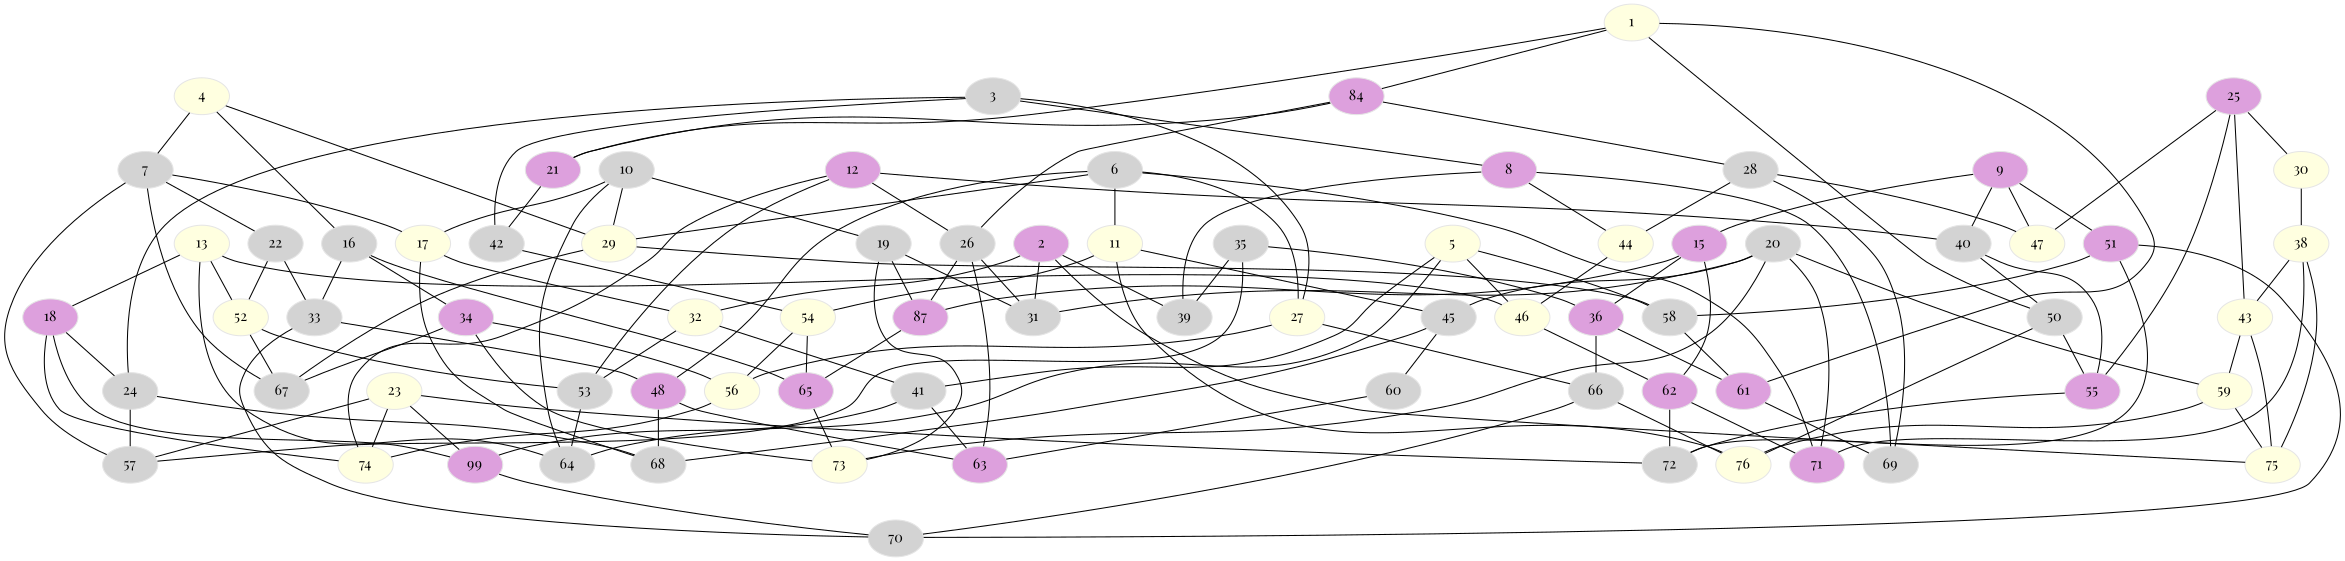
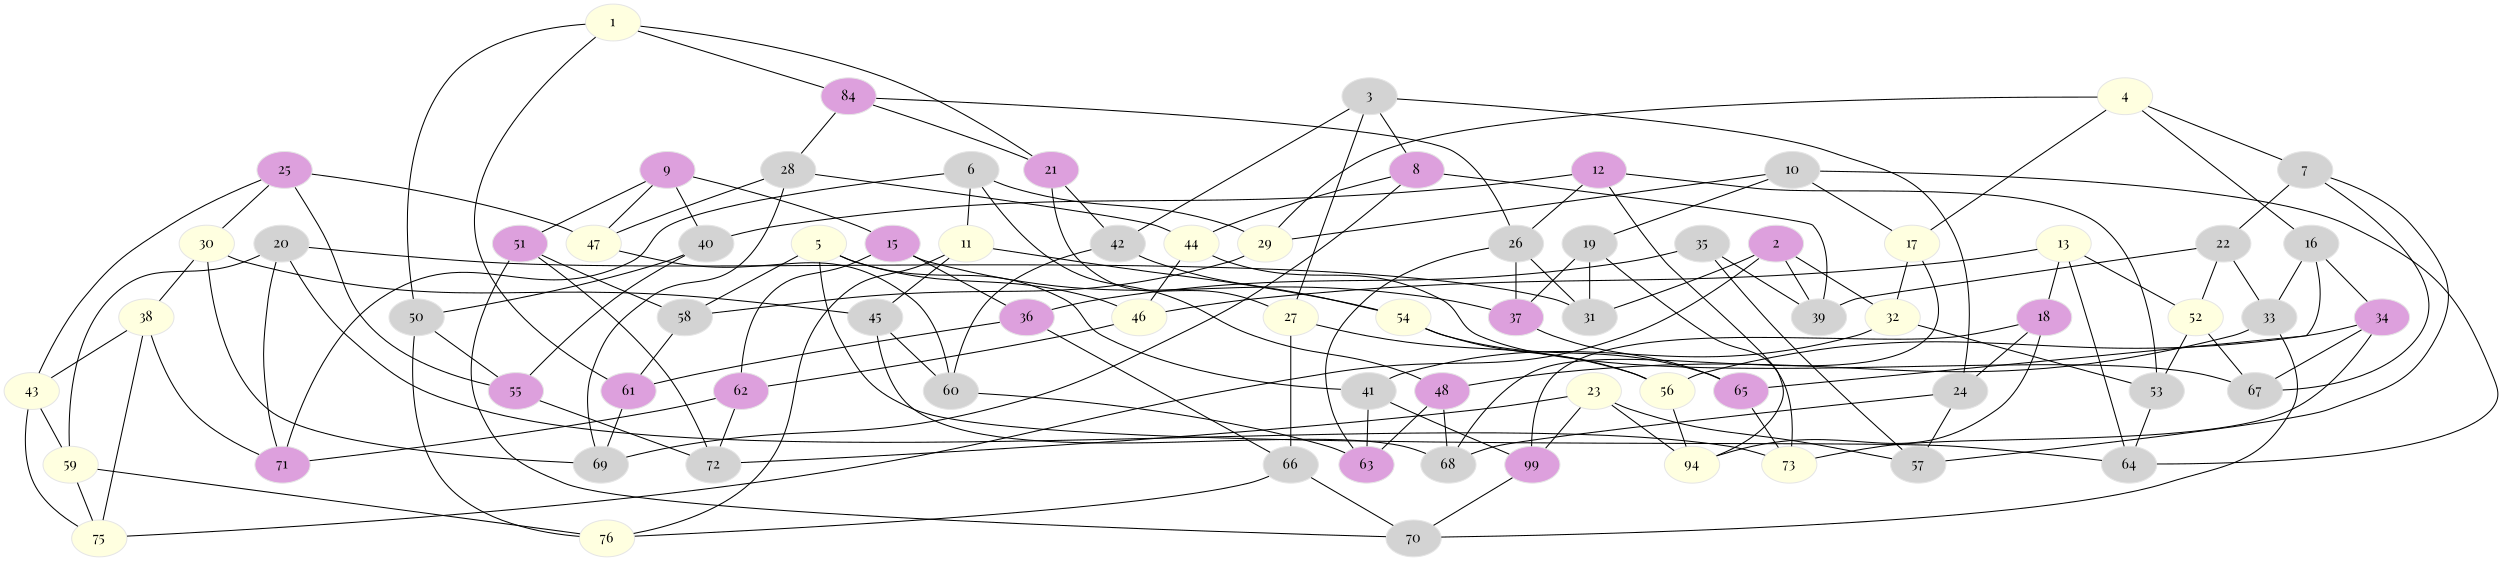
(289, 198) -> (2018, 170)
(1260, 209) -> (1094, 272)
none -> (2018, 274)
none -> (885, 281)
(1604, 281) -> (474, 293)
(427, 300) -> (1478, 335)
none -> (984, 306)
(920, 317) -> (1516, 317)
none -> (337, 436)
(366, 465) -> (1692, 465)
